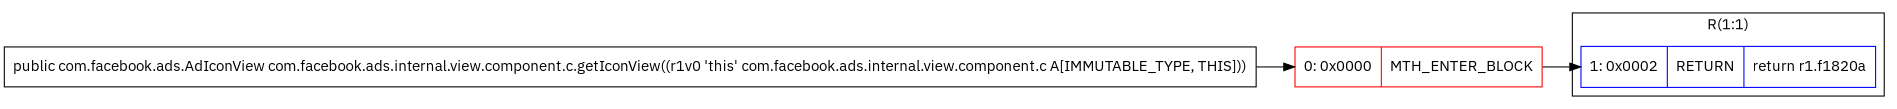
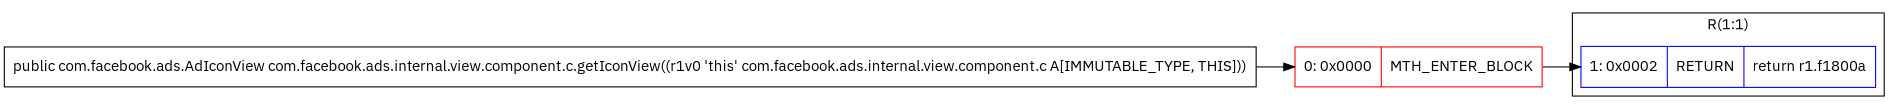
(1810, 66) -> (1810, 66)
